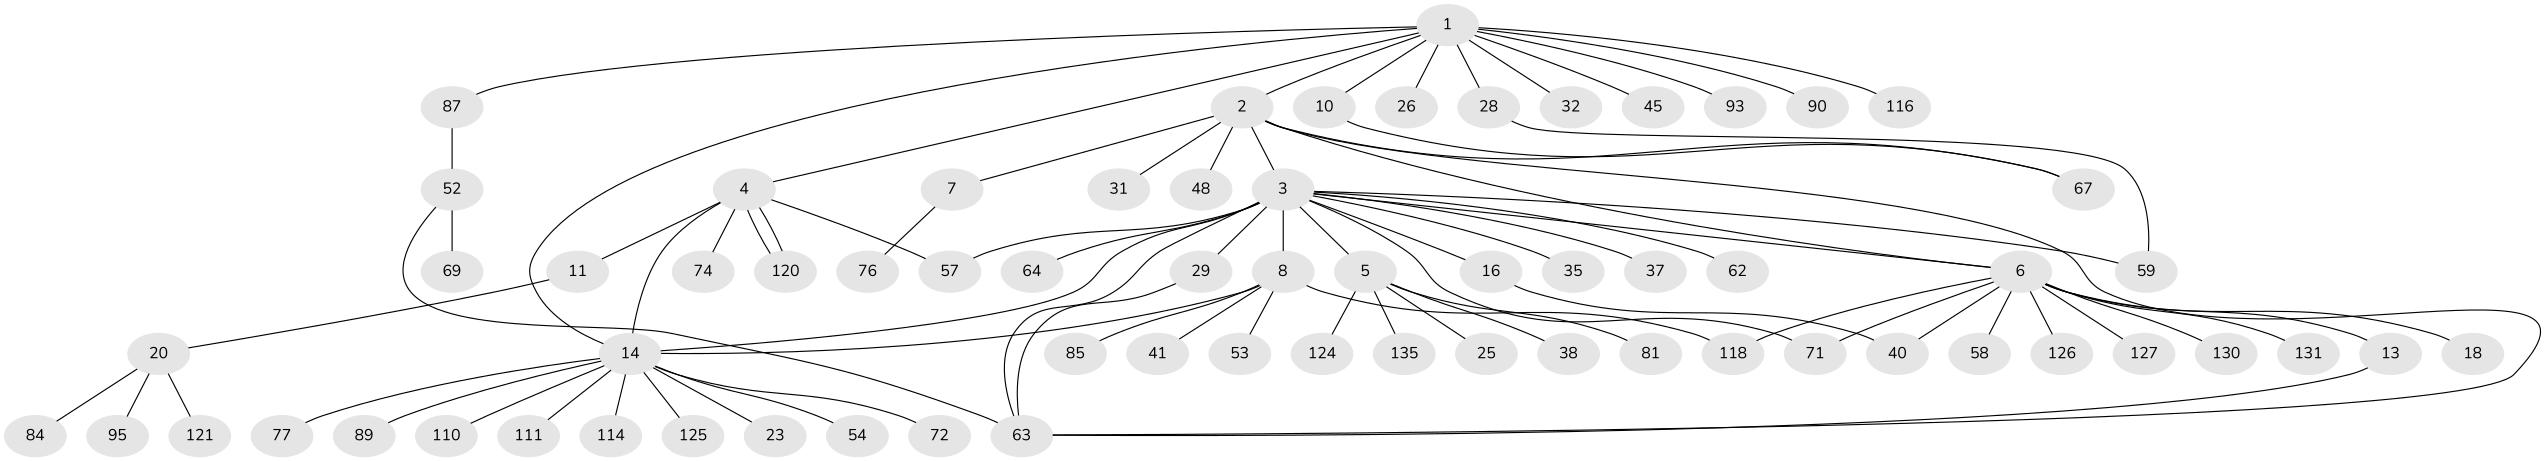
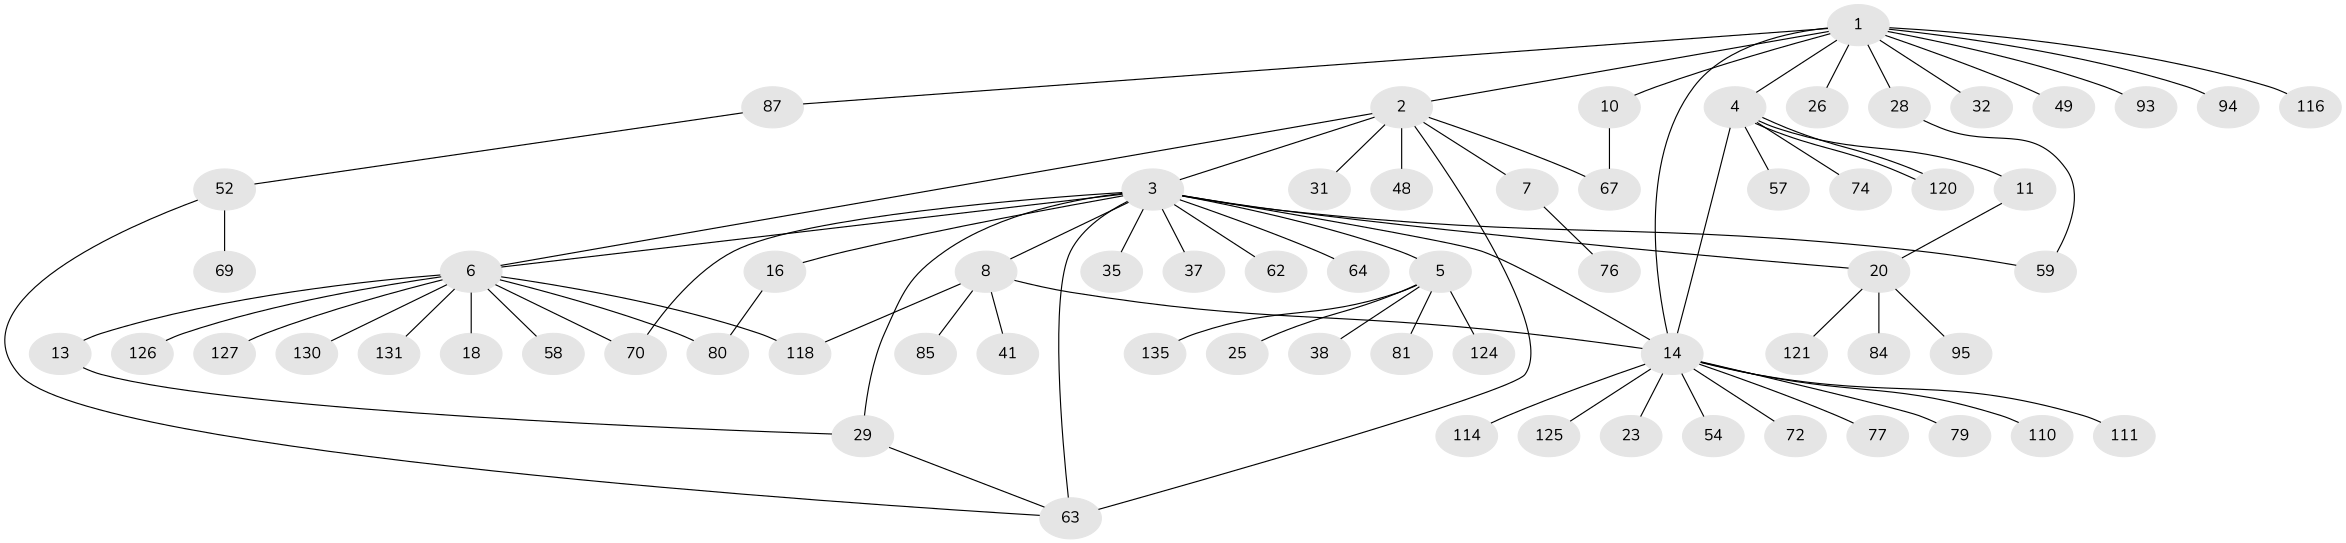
(1653, 107) -> (2064, 107)
(1818, 107) -> (2228, 107)
(1117, 231) -> (1515, 237)
(1240, 354) -> none
(1815, 354) -> (636, 354)
(1897, 354) -> (718, 354)
(1712, 428) -> (456, 416)
(364, 436) -> (1960, 436)
